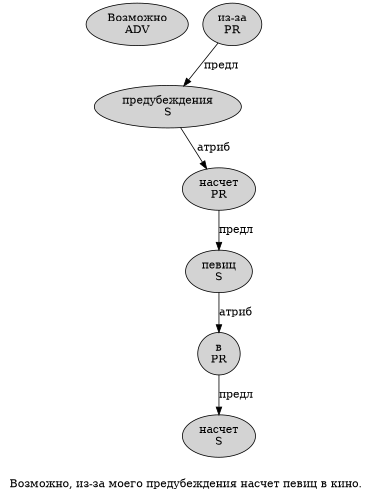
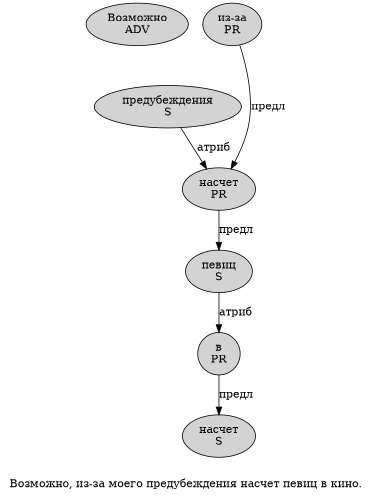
(203, 61) -> (250, 104)
